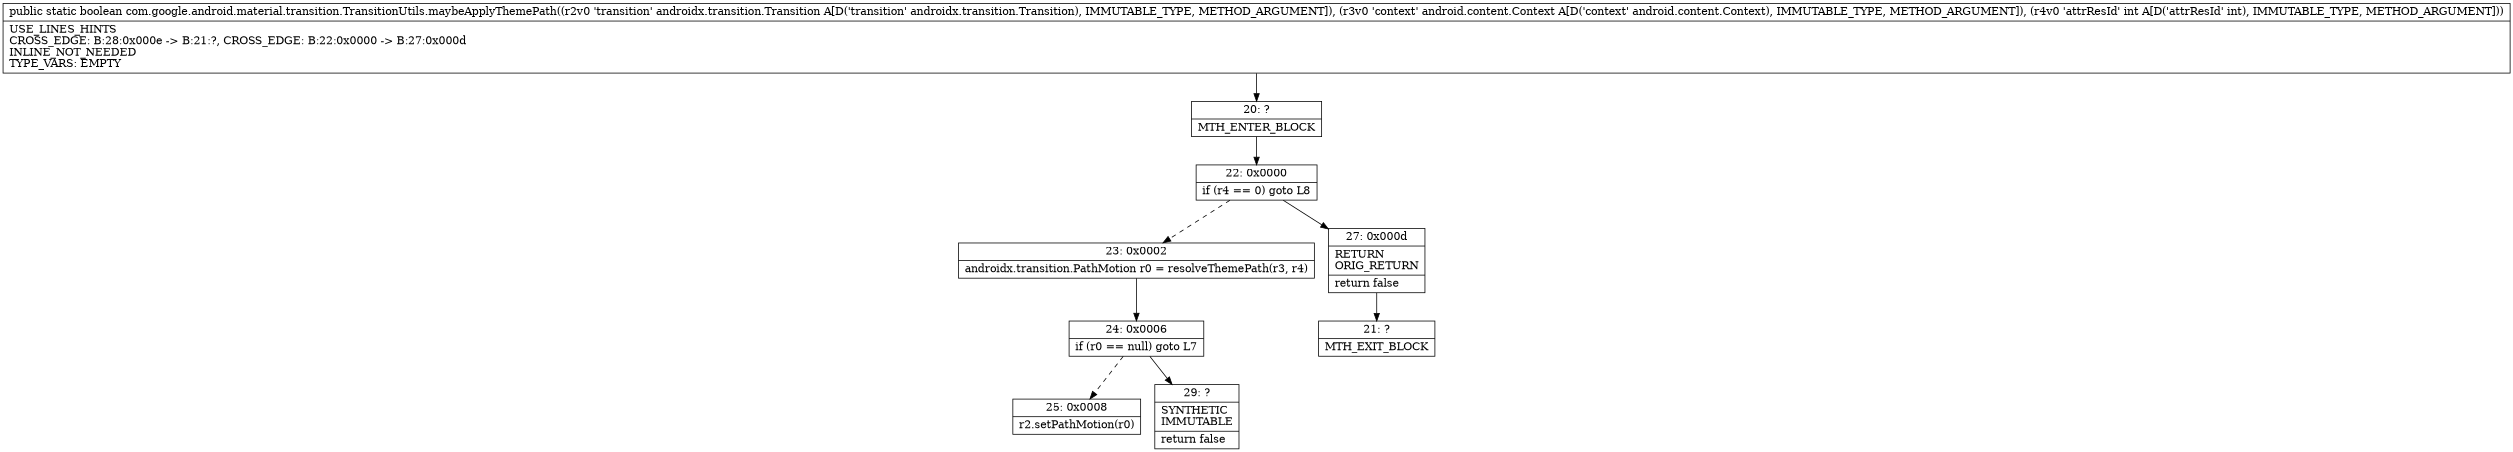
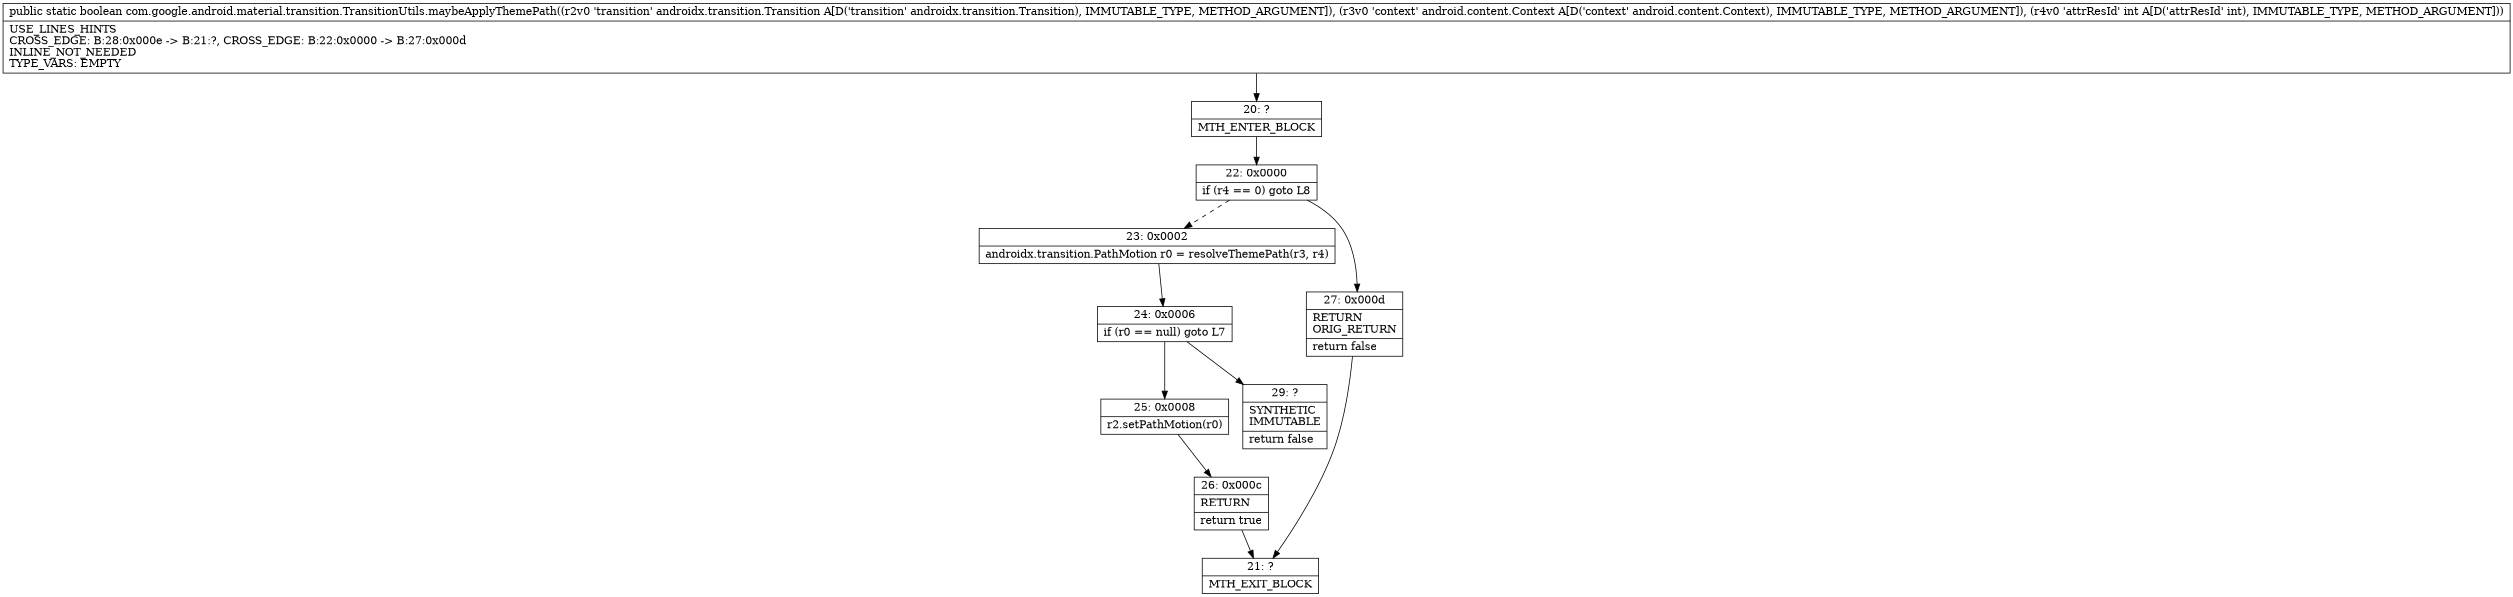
(1109, 375) -> (1165, 366)
none -> (1231, 504)
